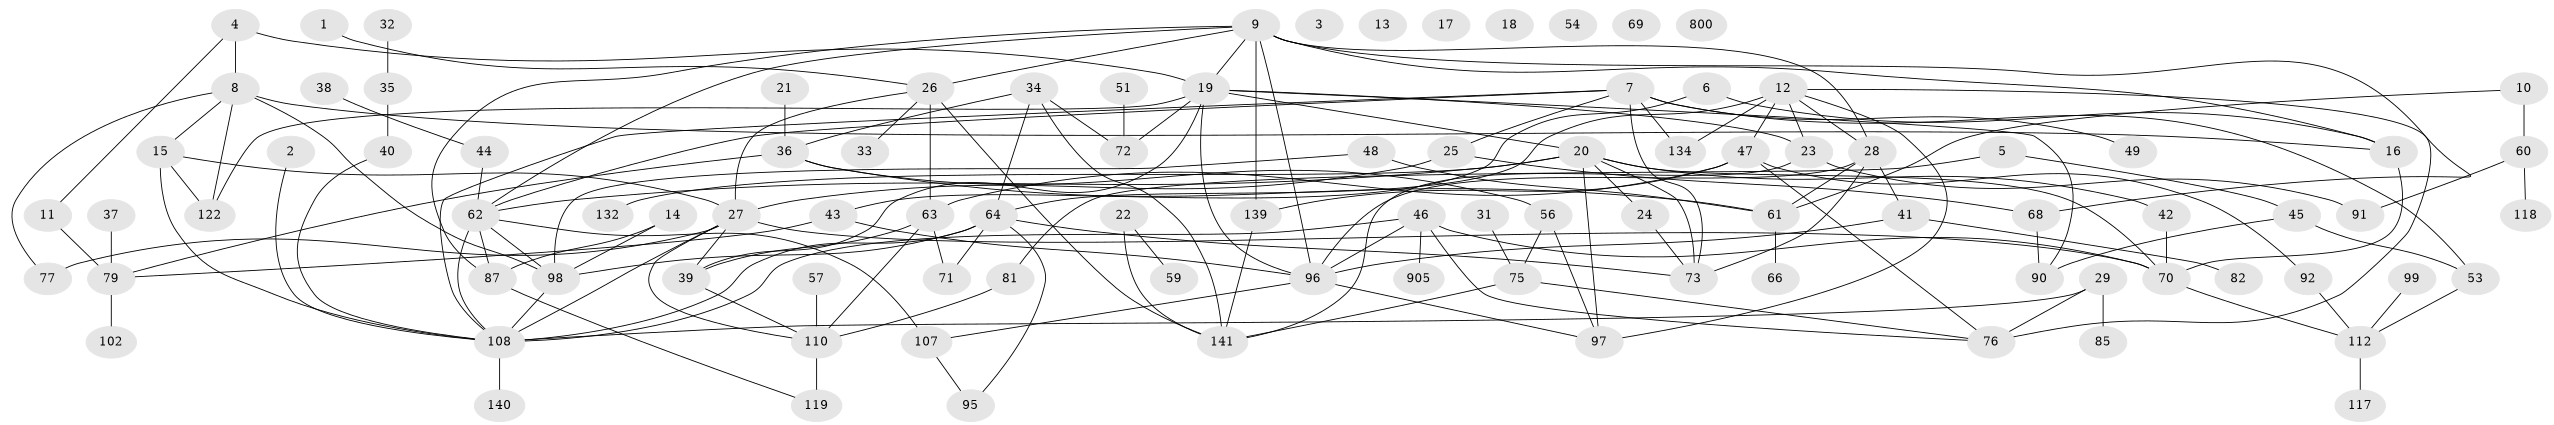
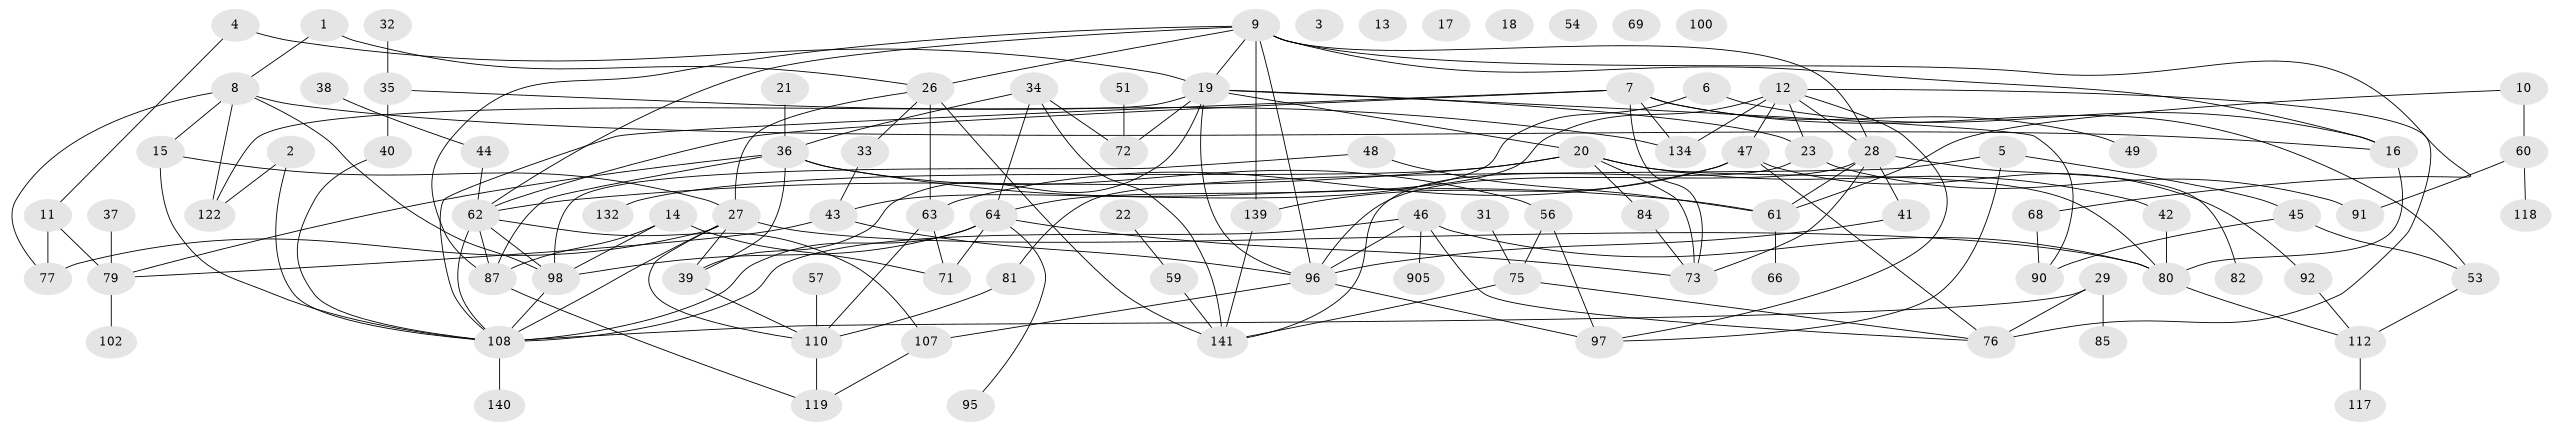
(1702, 25) -> (1702, 25)
(235, 57) -> (280, 57)
none -> (1036, 109)
(1452, 152) -> none
(185, 184) -> (251, 184)
none -> (584, 190)
none -> (846, 190)
(1645, 215) -> (1645, 215)
(1590, 239) -> (1866, 319)
(2074, 243) -> (1990, 170)
none -> (760, 246)
none -> (48, 247)
(808, 247) -> (775, 219)
(2167, 279) -> (2167, 279)
(2412, 279) -> none
(1144, 296) -> (1198, 310)
(949, 374) -> (872, 374)
